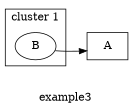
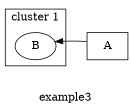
(71, 51) -> (75, 41)
